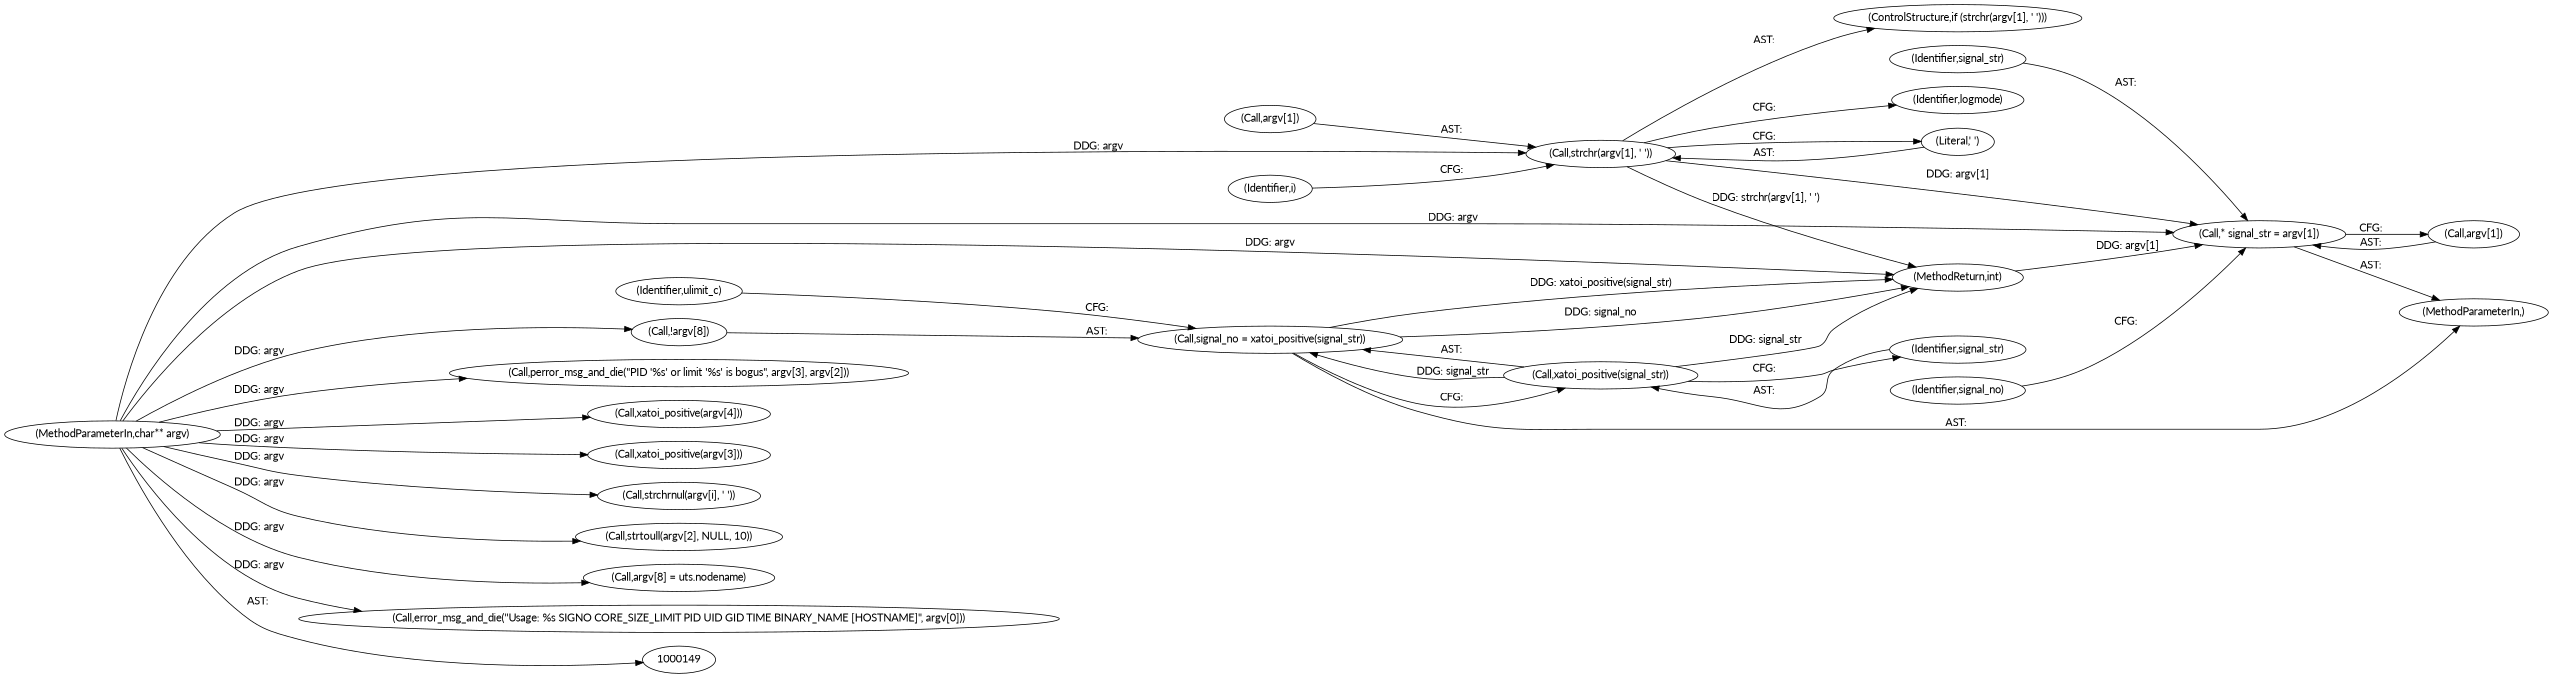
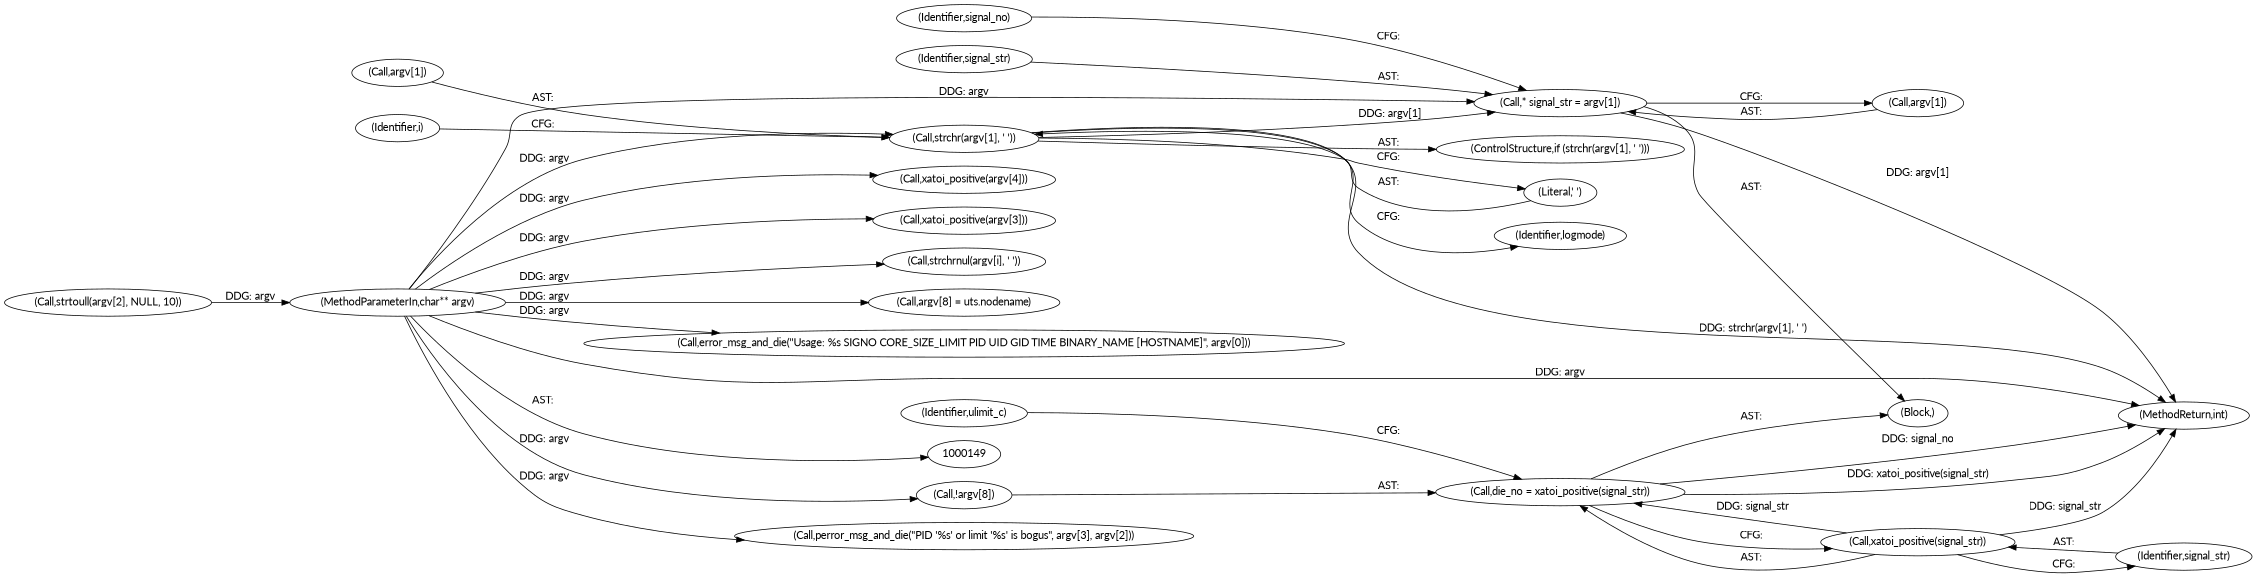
(2105, 260) -> (1918, 219)
(2474, 312) -> (1918, 413)
(1270, 340) -> (1560, 492)
(350, 526) -> (247, 303)
